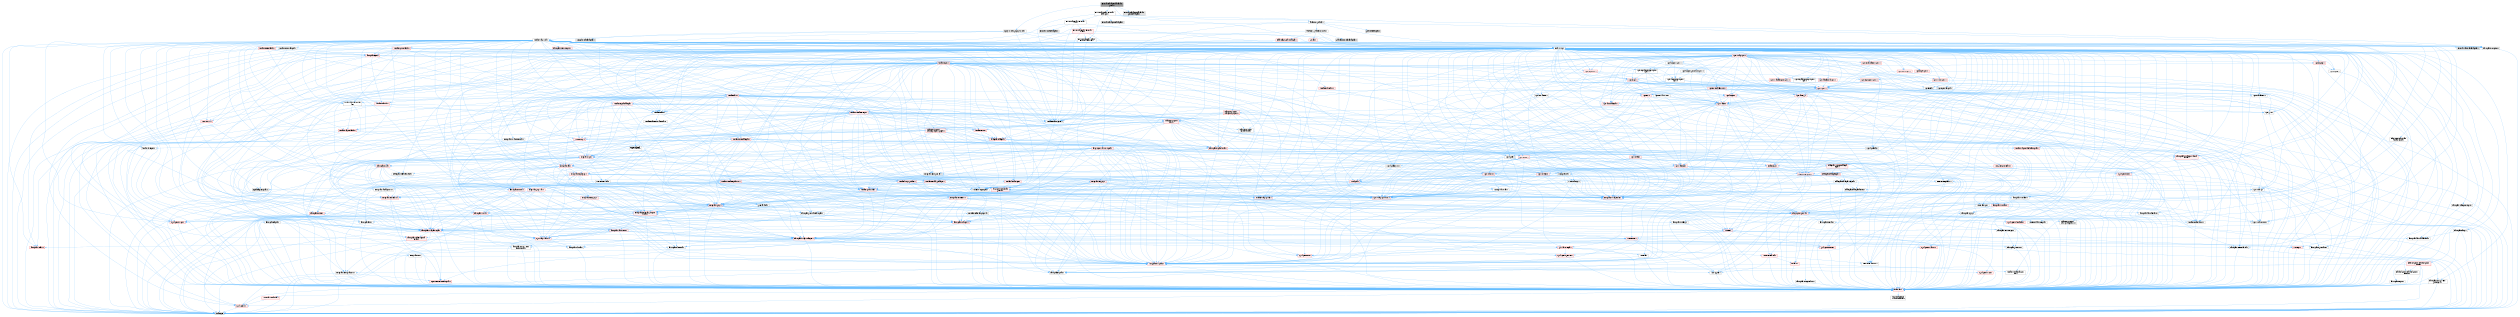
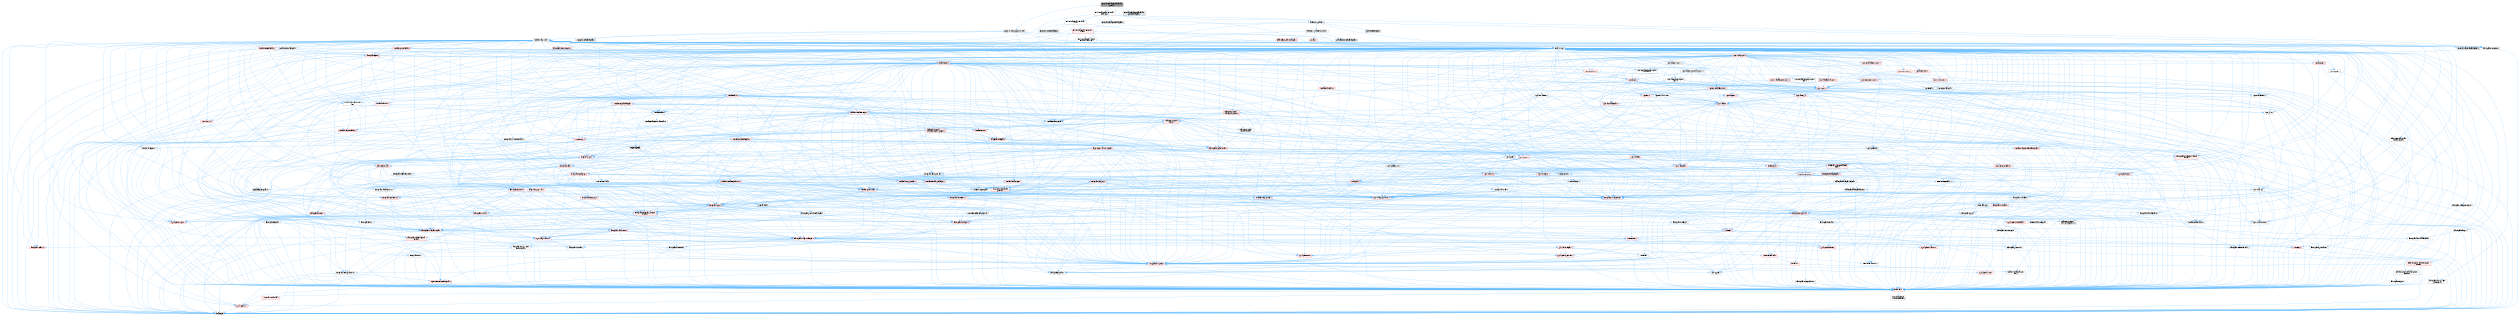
(1647, 71) -> (1647, 71)
